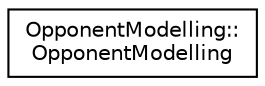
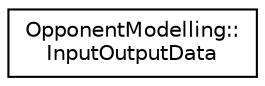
(133, 43) -> (133, 43)
